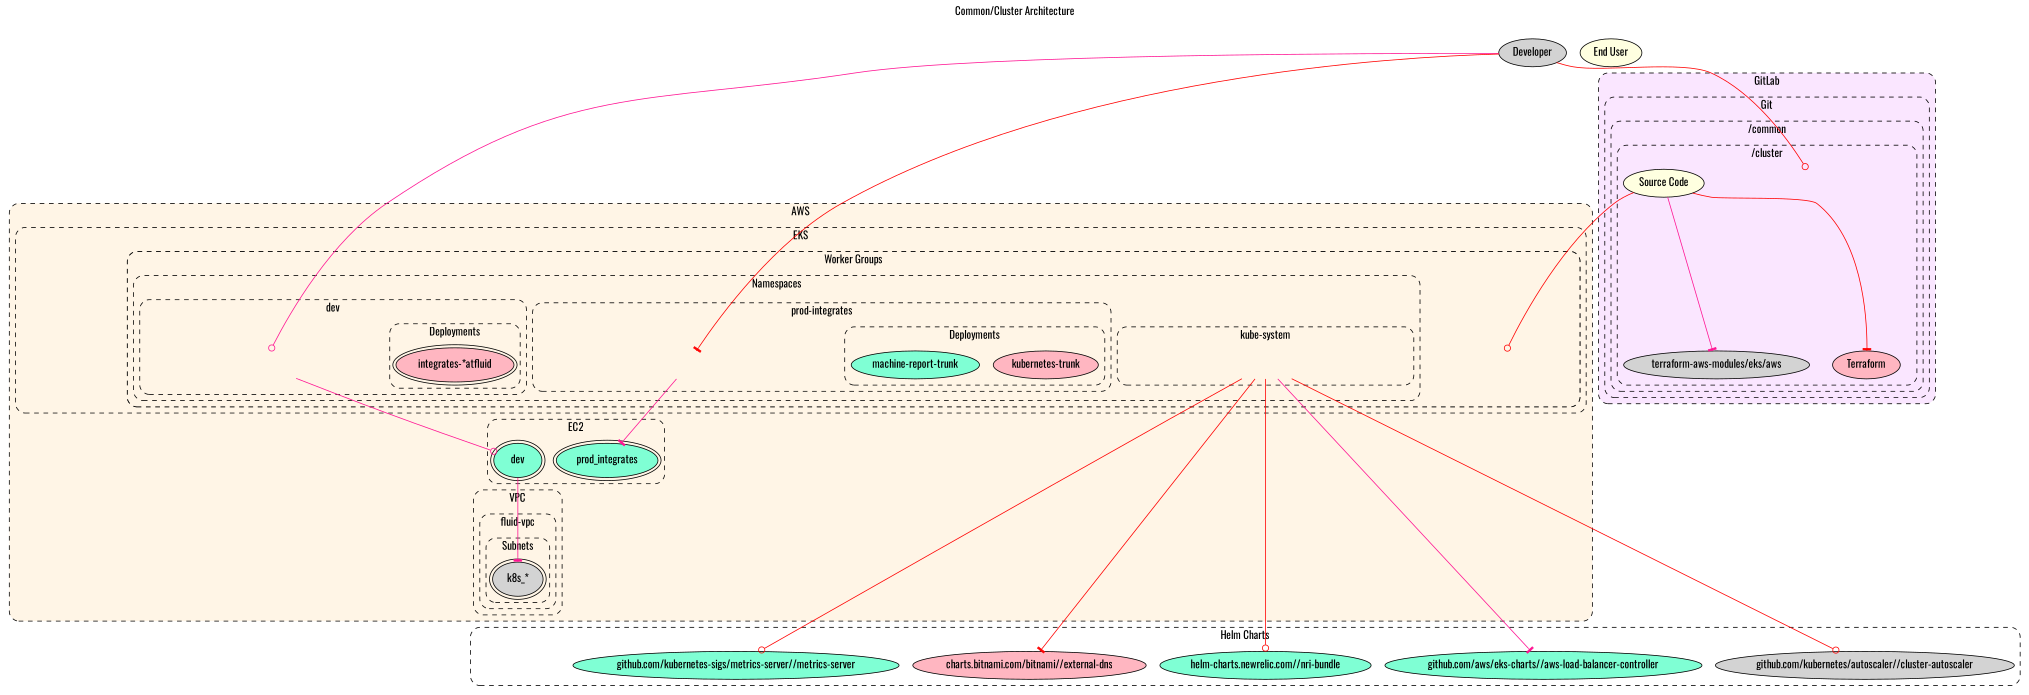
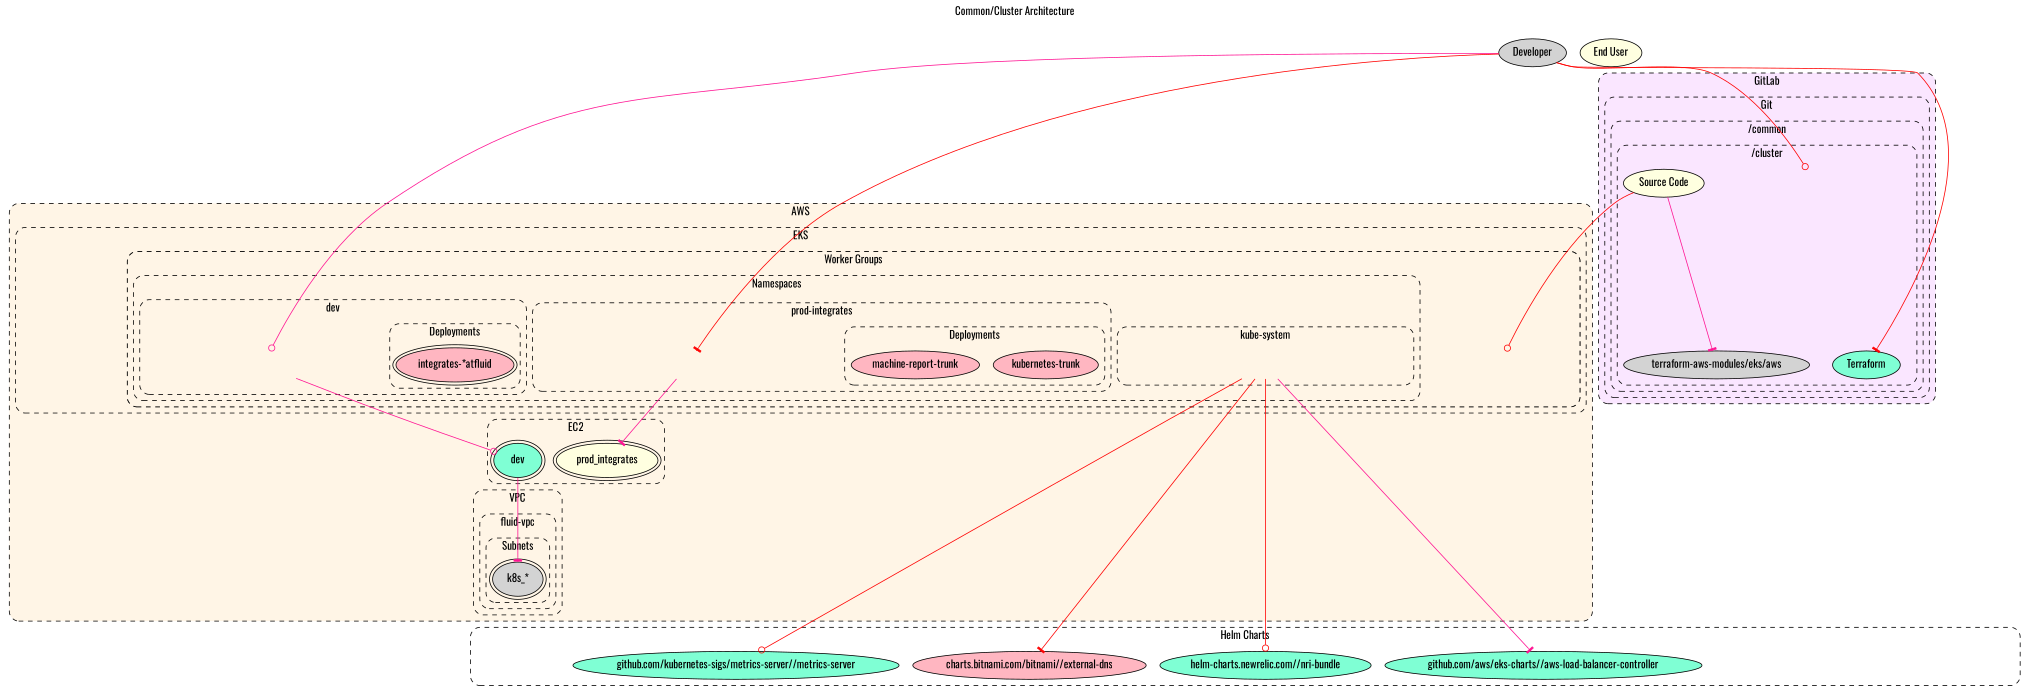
(1828, 215) -> (1927, 87)
(915, 365) -> (915, 365)
(1866, 365) -> (1866, 365)
(607, 460) -> (607, 460)
(1865, 665) -> none
